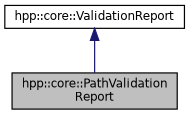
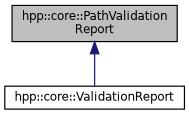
(95, 57) -> (95, 70)
